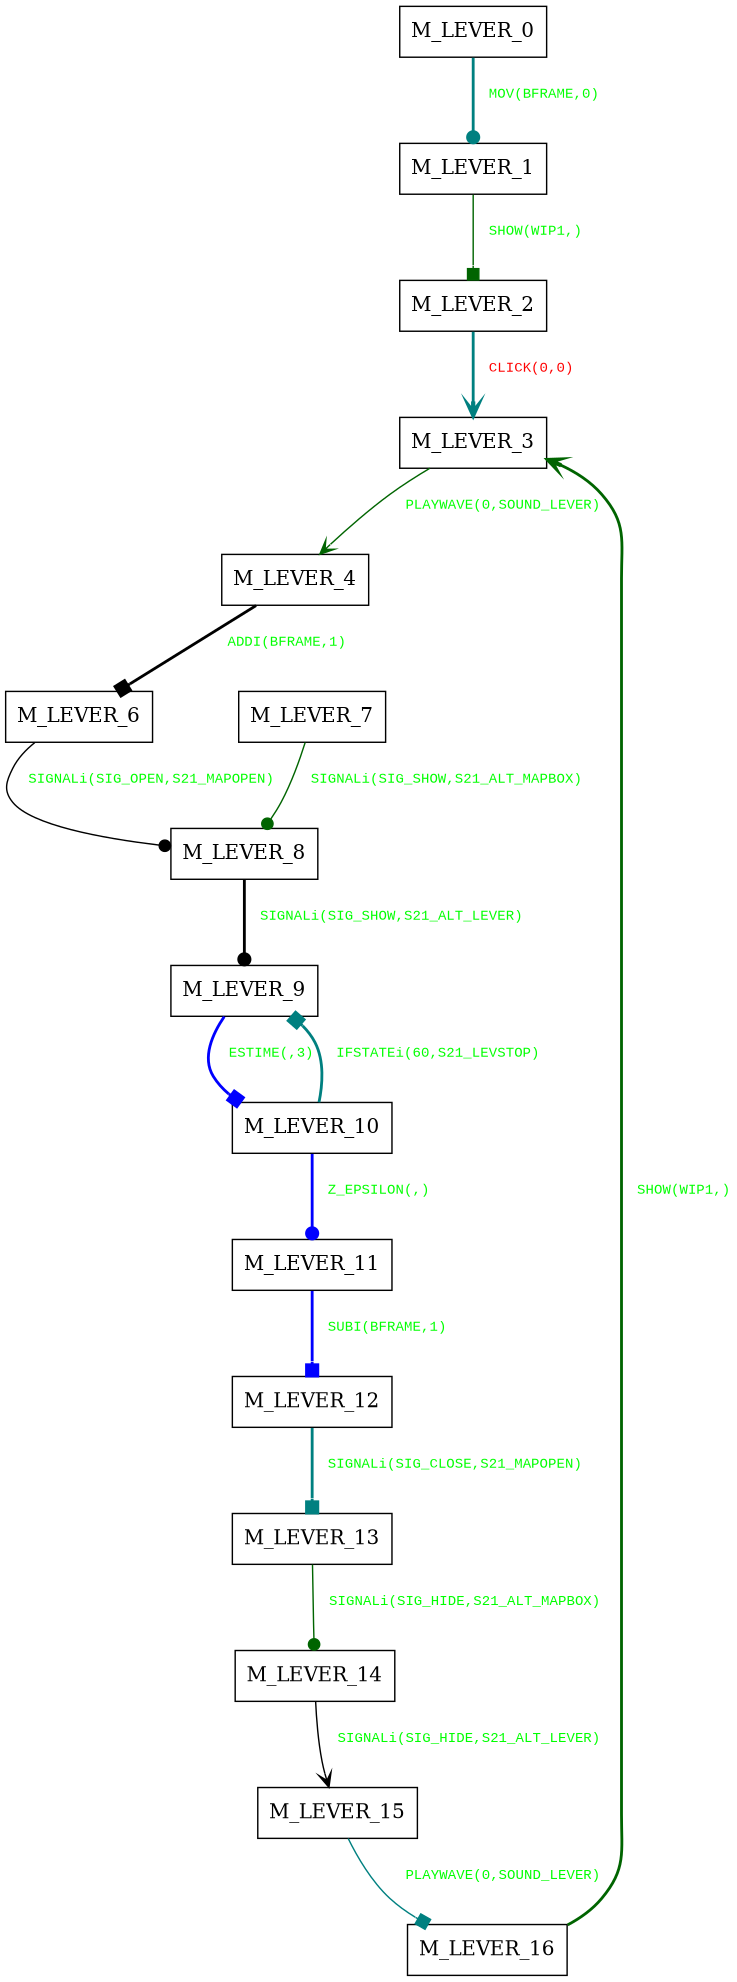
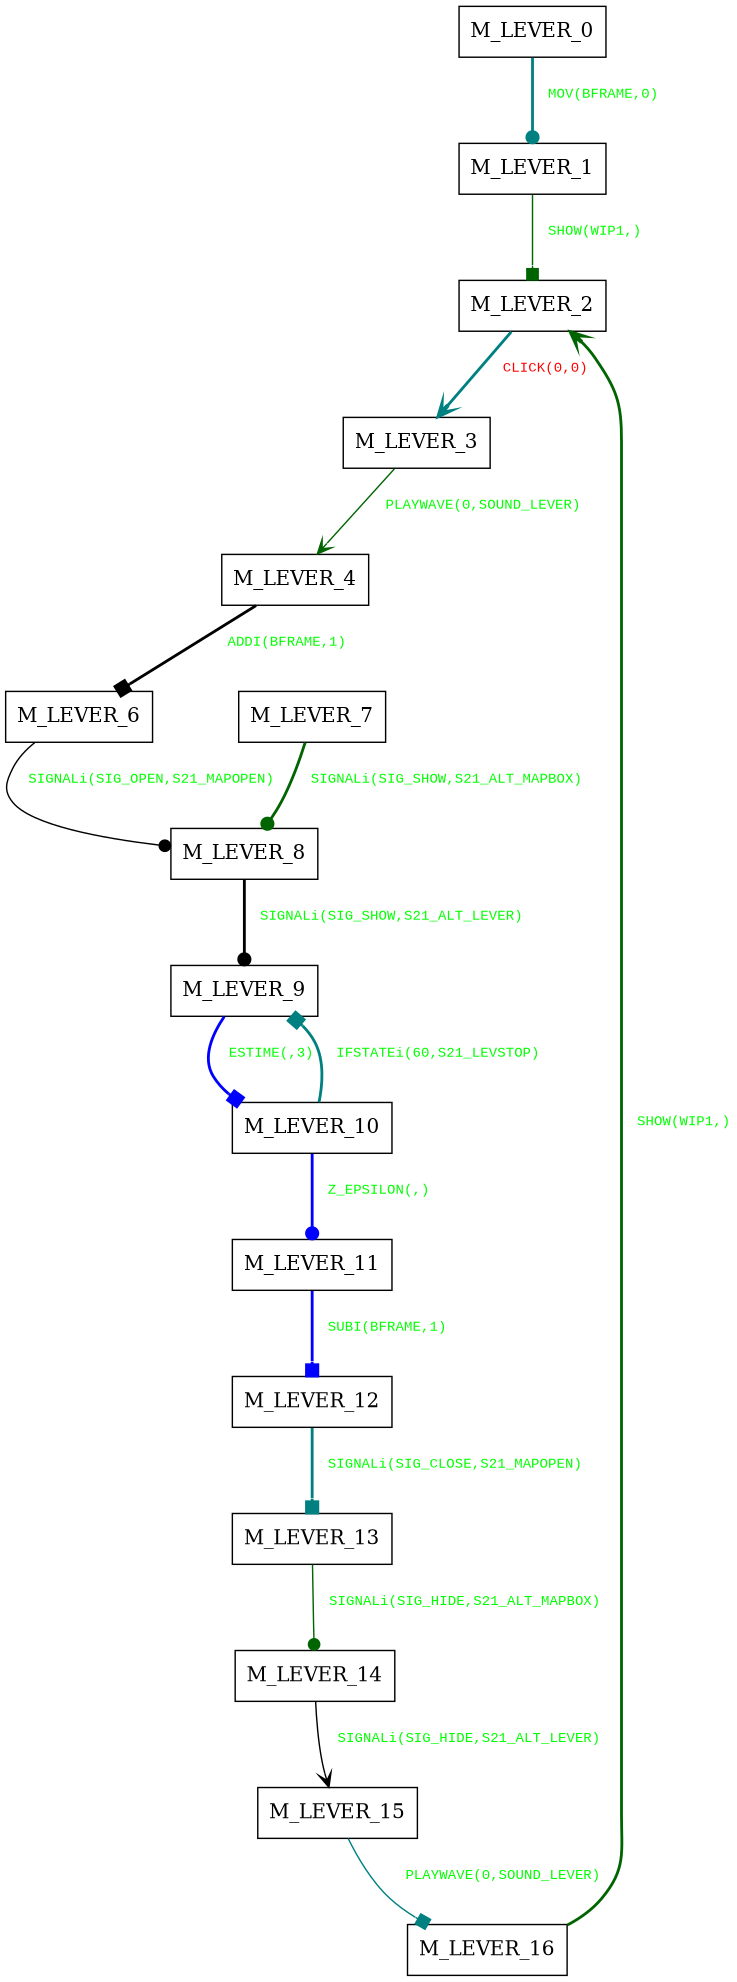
(291, 782) -> (291, 782)
(622, 1192) -> (622, 1138)
